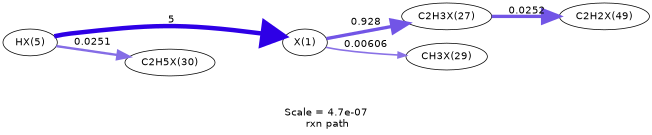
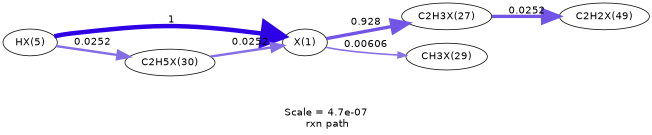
(170, 20) -> (170, 20)
(91, 42) -> (91, 42)
none -> (241, 52)
